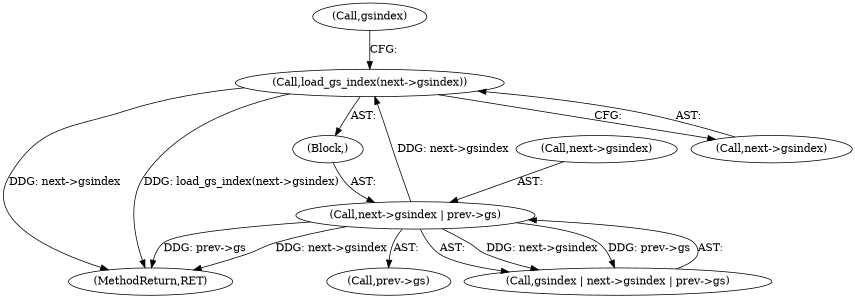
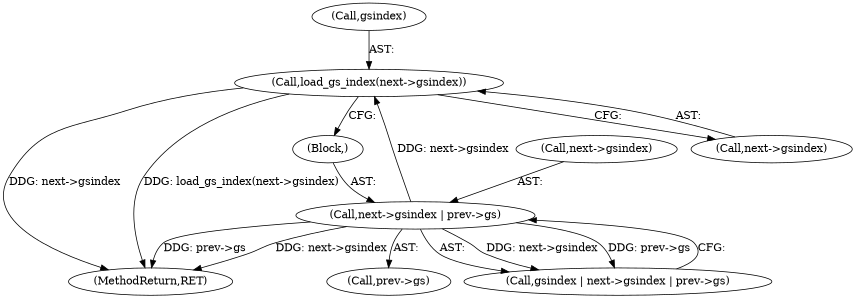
(385, 50) -> (383, 50)
(365, 116) -> (364, 116)
(712, 249) -> (713, 249)
